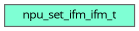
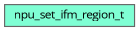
(70, 16) -> (70, 16)
